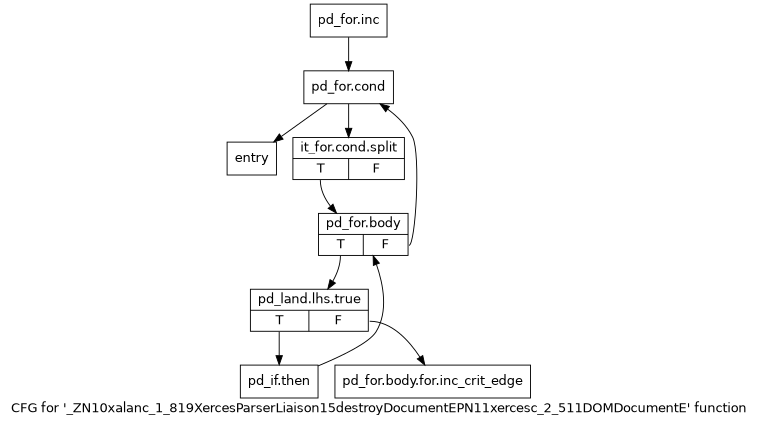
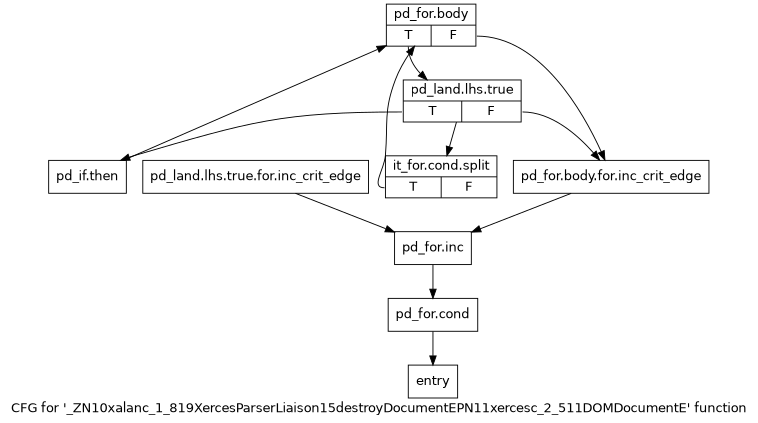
(349, 116) -> (453, 134)
(417, 173) -> (554, 77)
none -> (256, 177)
none -> (526, 211)
